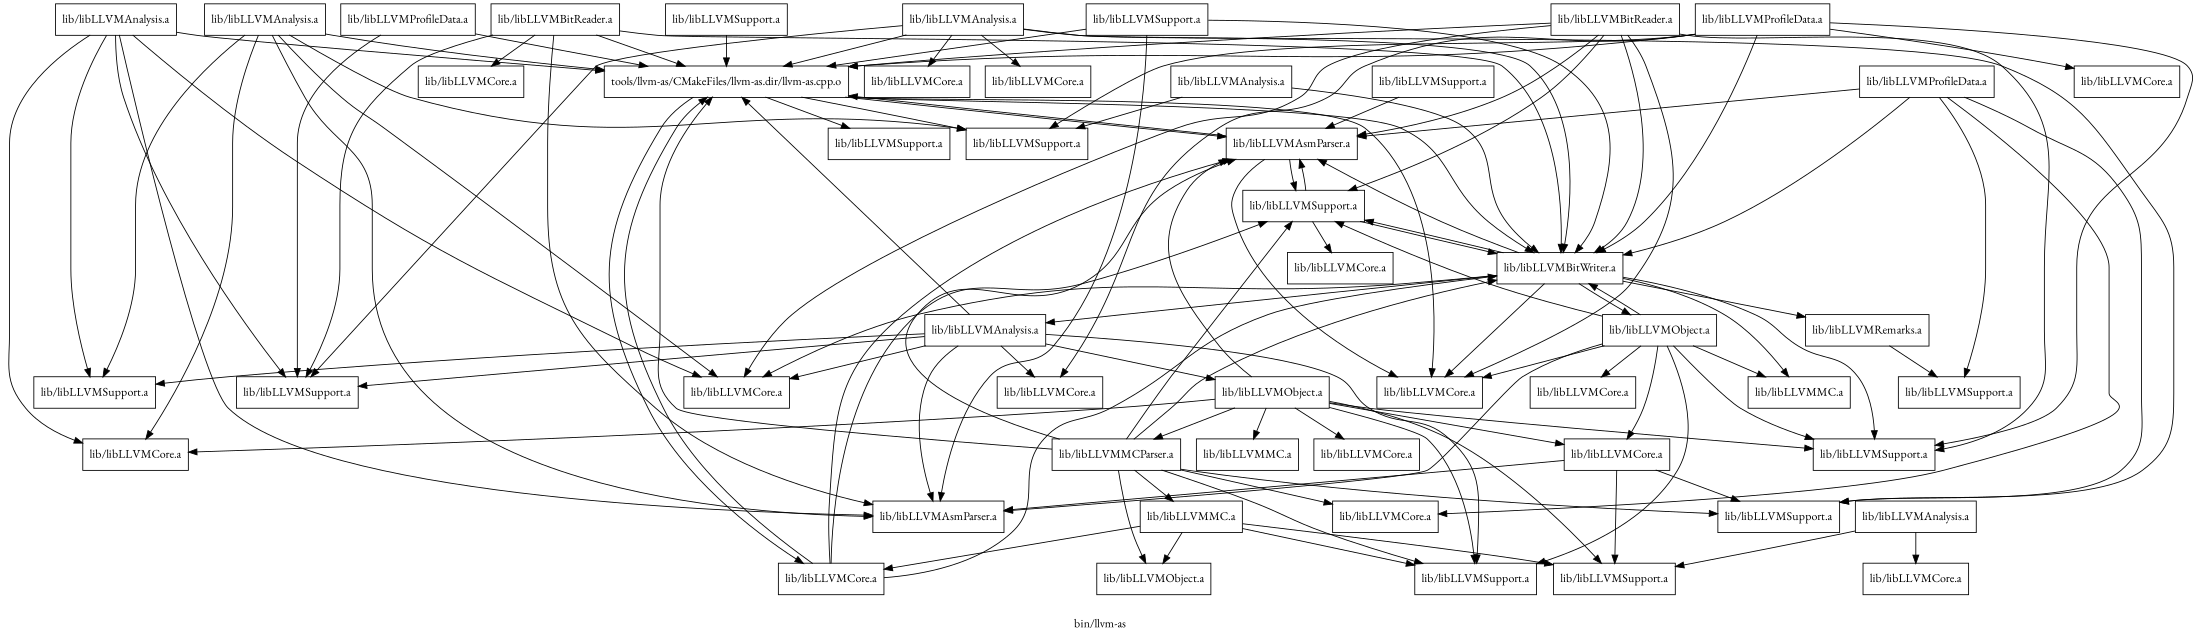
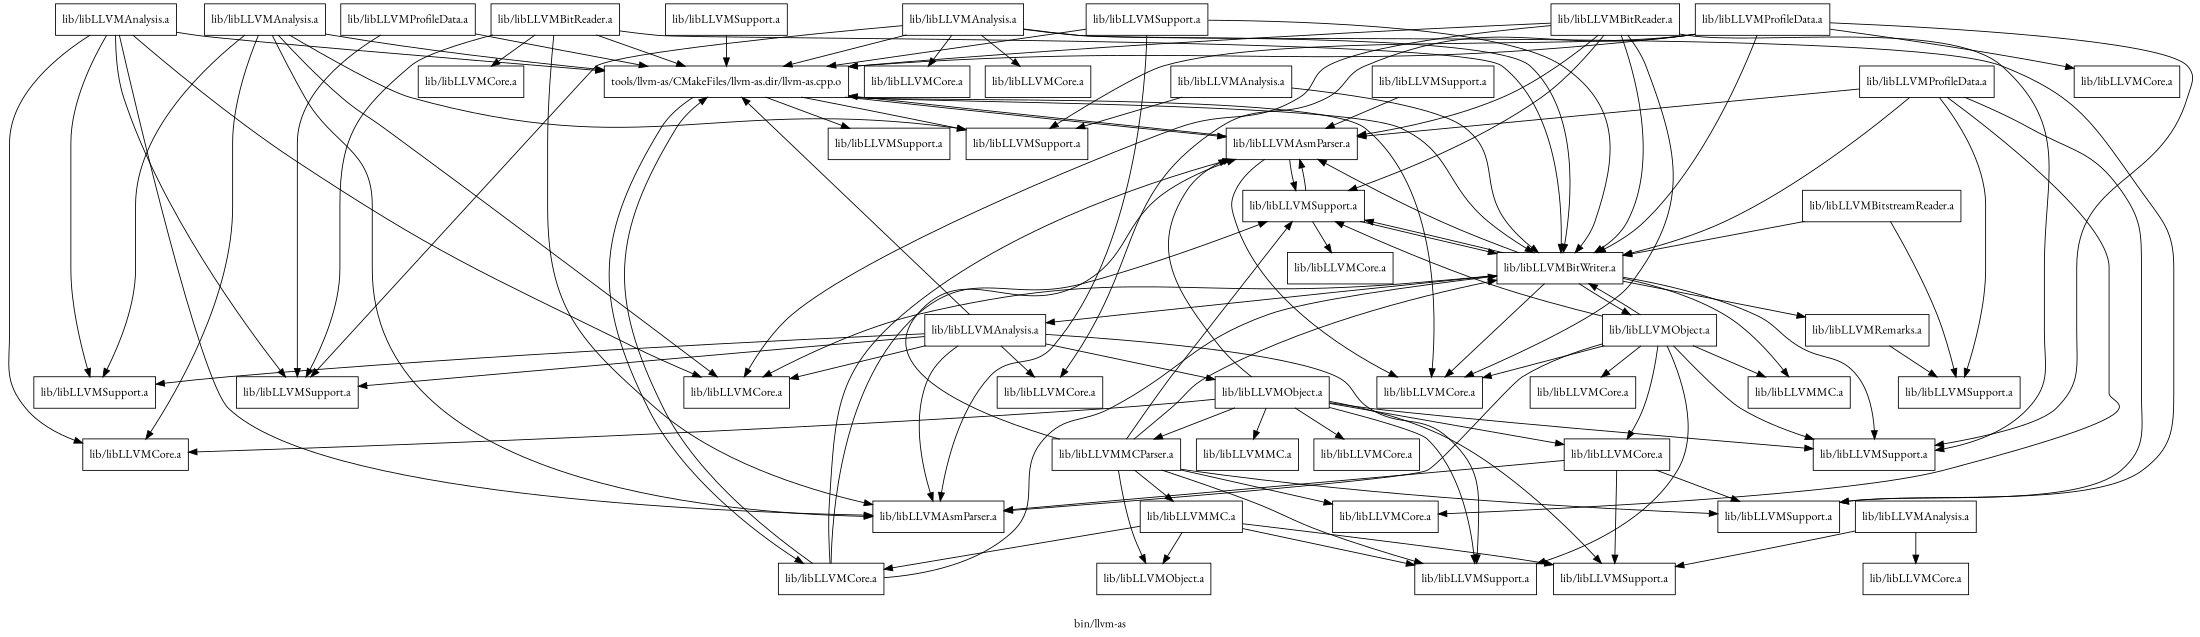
none -> (1882, 206)
(703, 415) -> none
